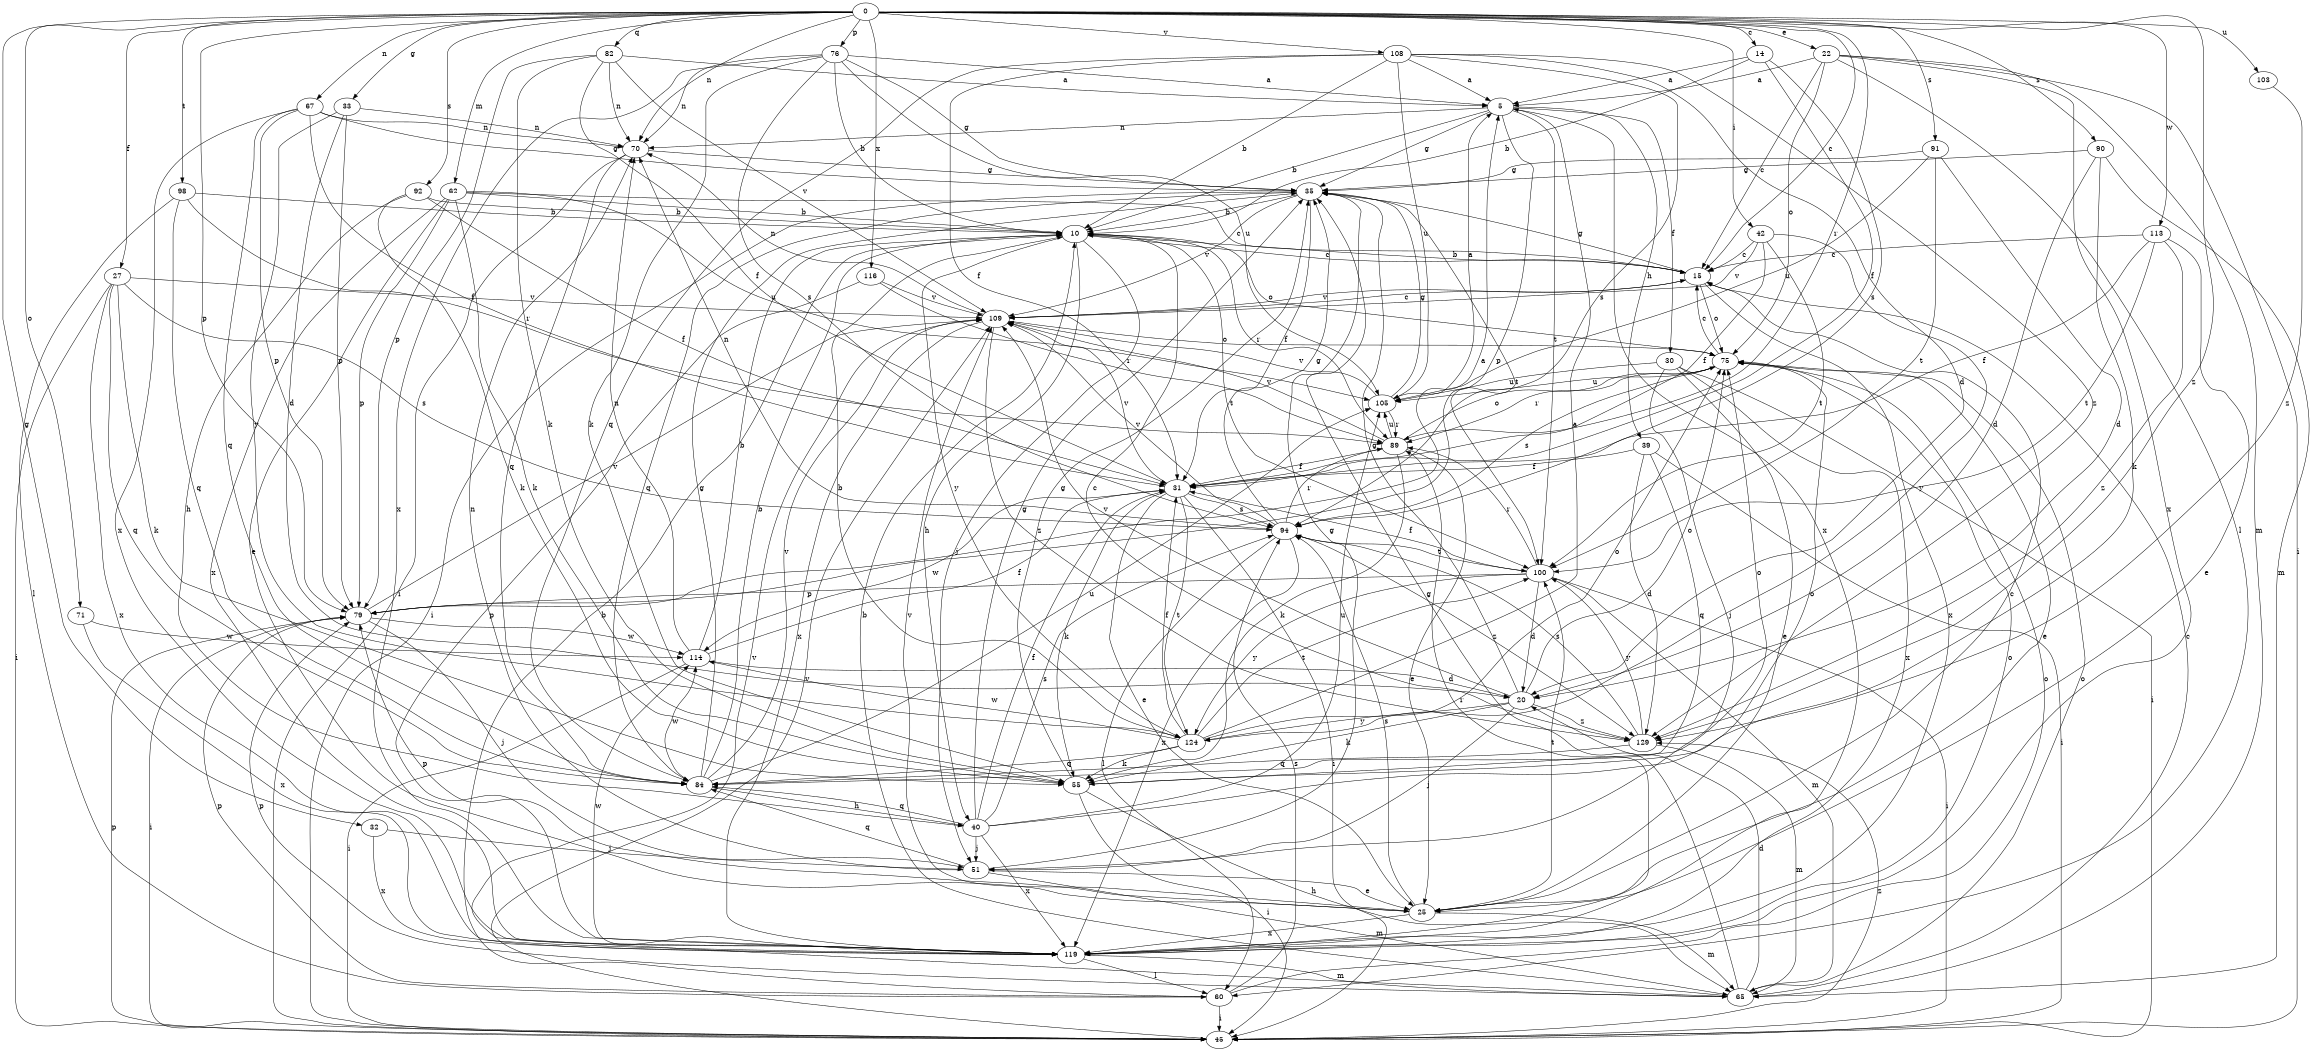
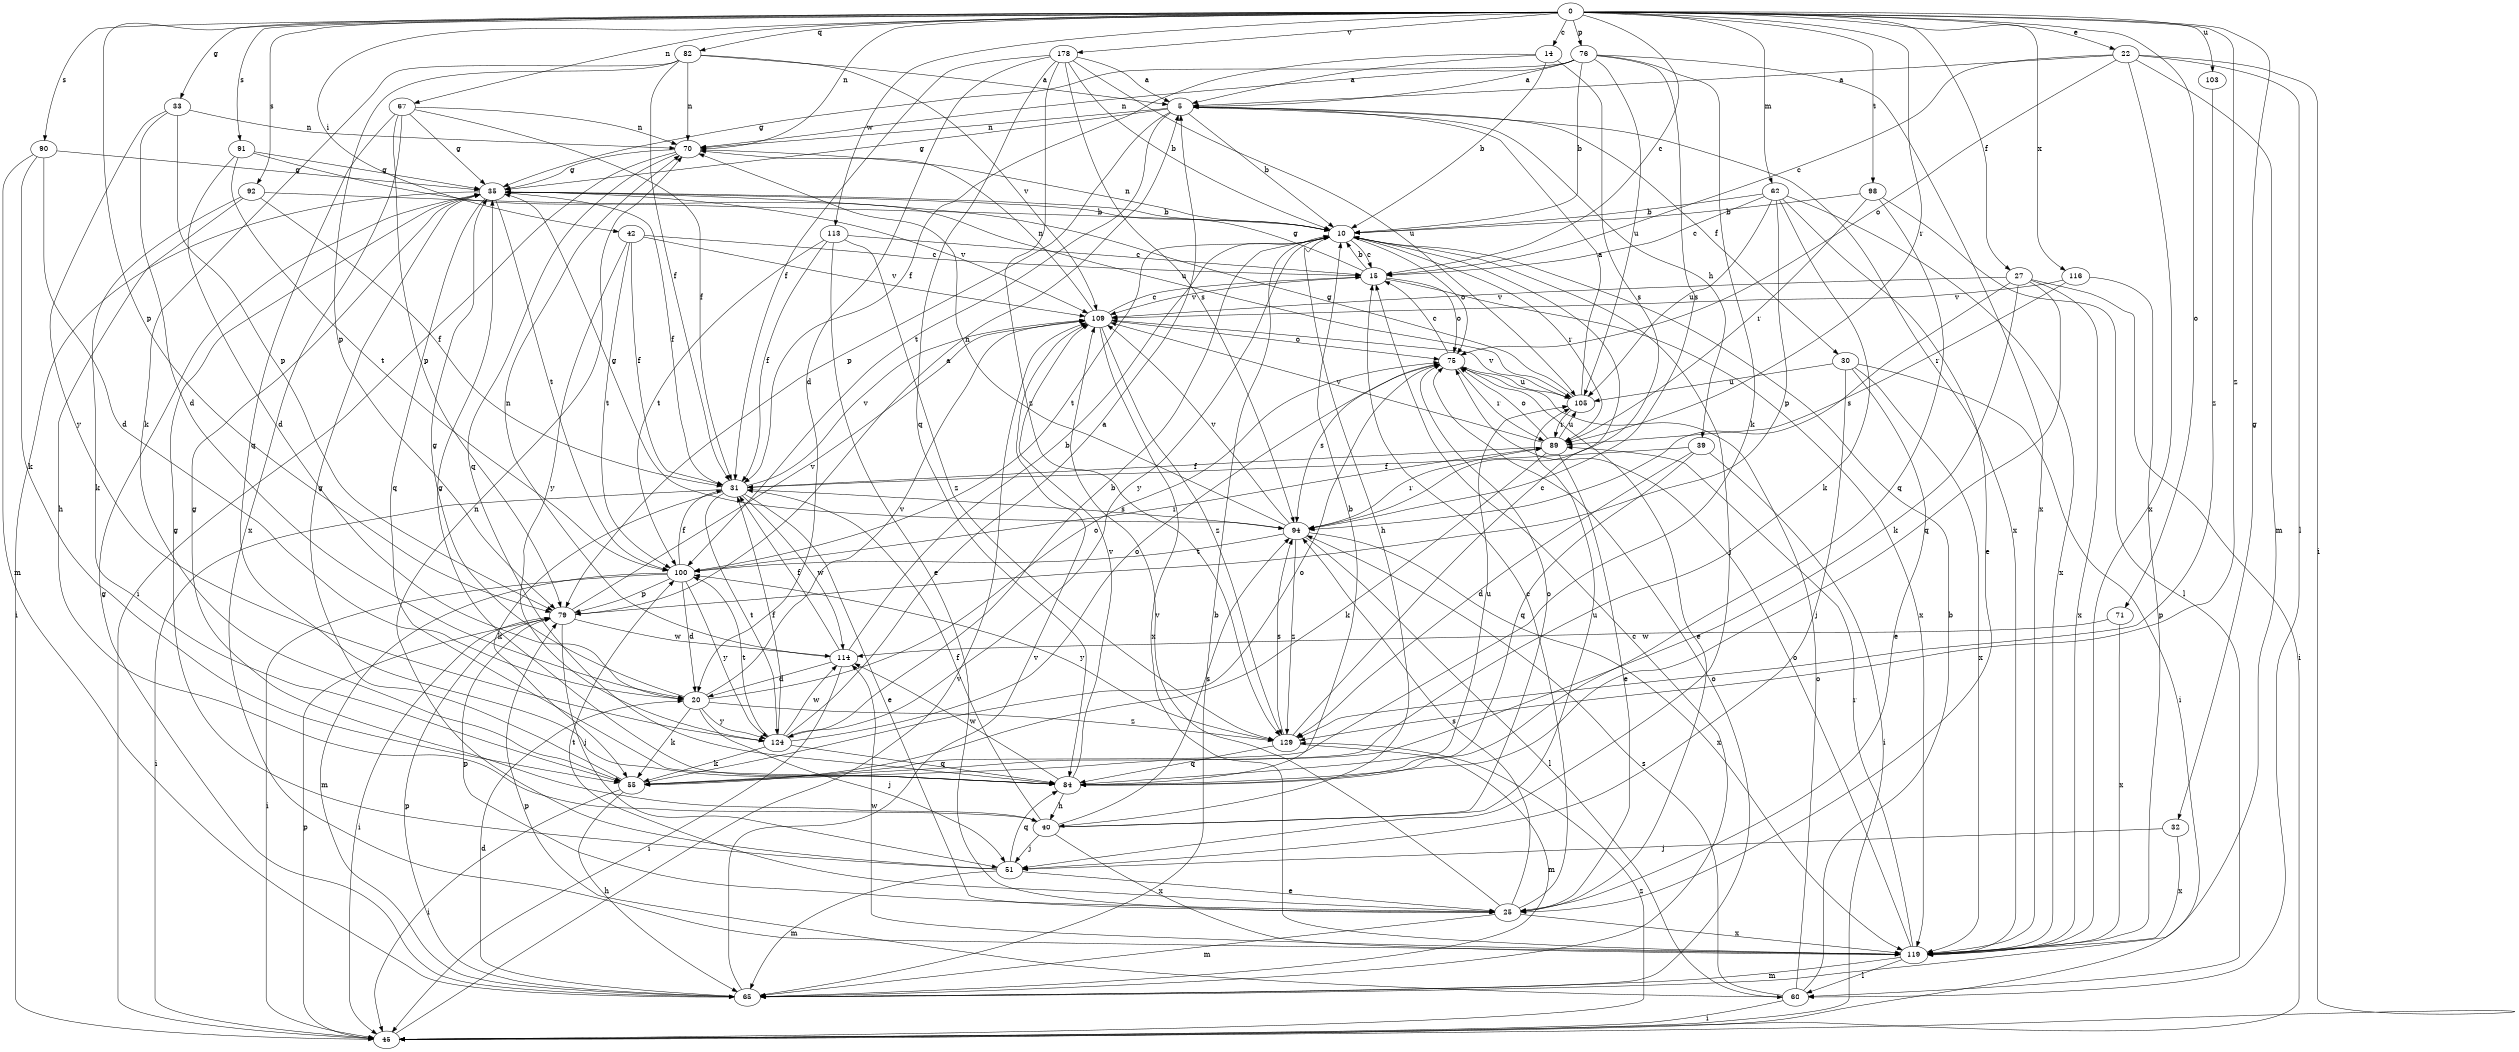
(1397, 54) -> (1064, 54)
none -> (1019, 180)
(842, 800) -> none
